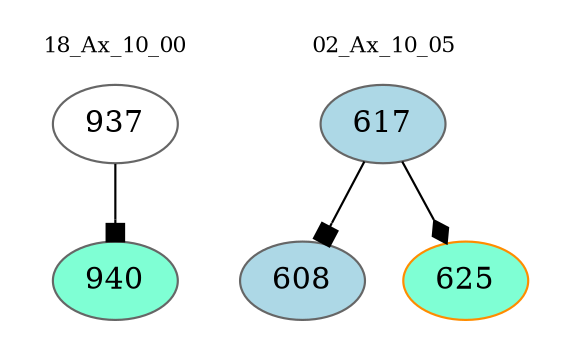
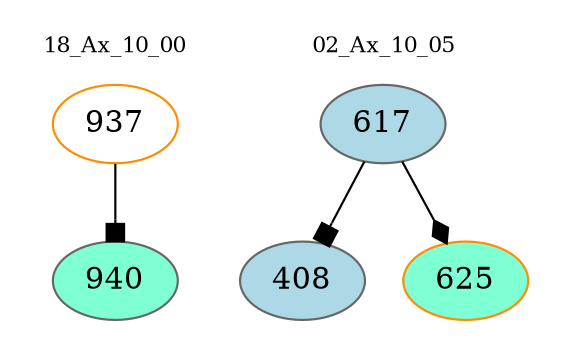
(115, 124) -> (115, 124)
(303, 281) -> (303, 281)
